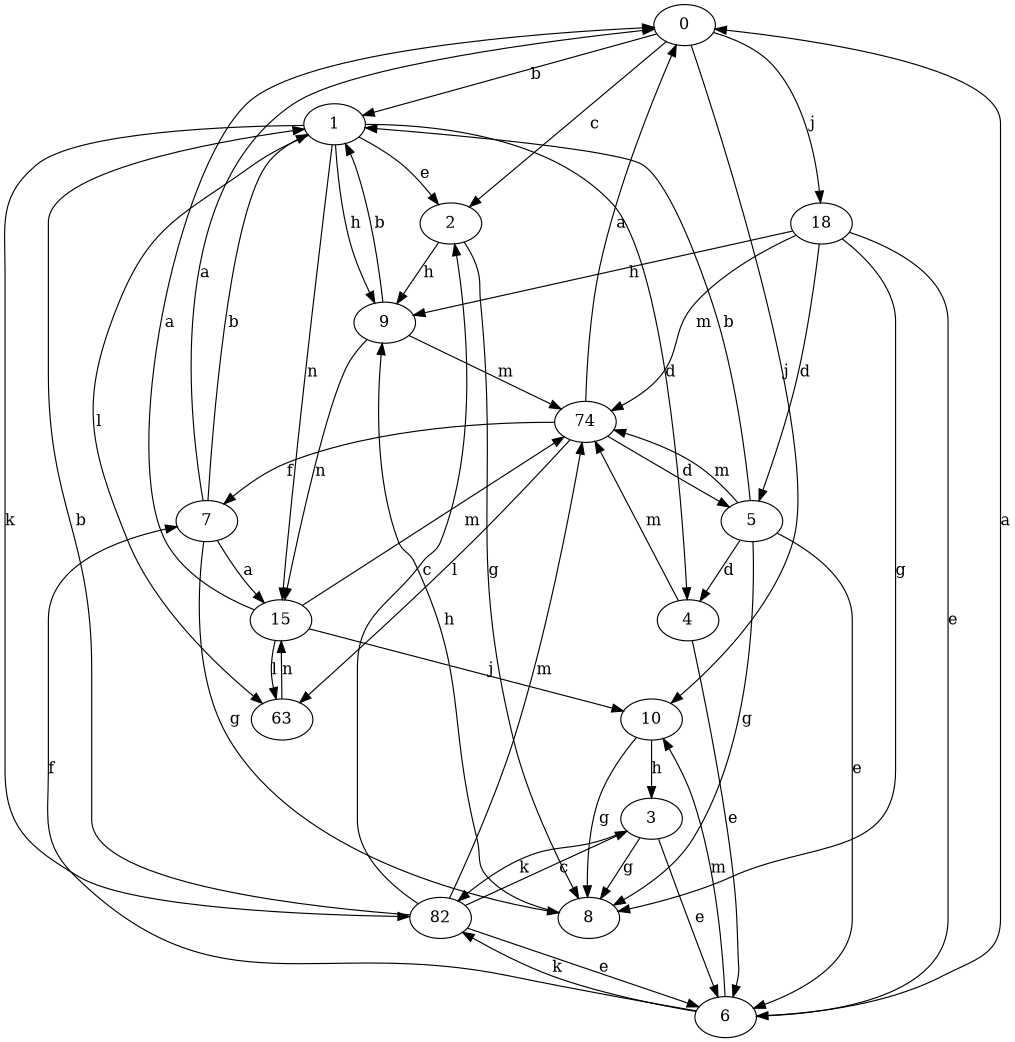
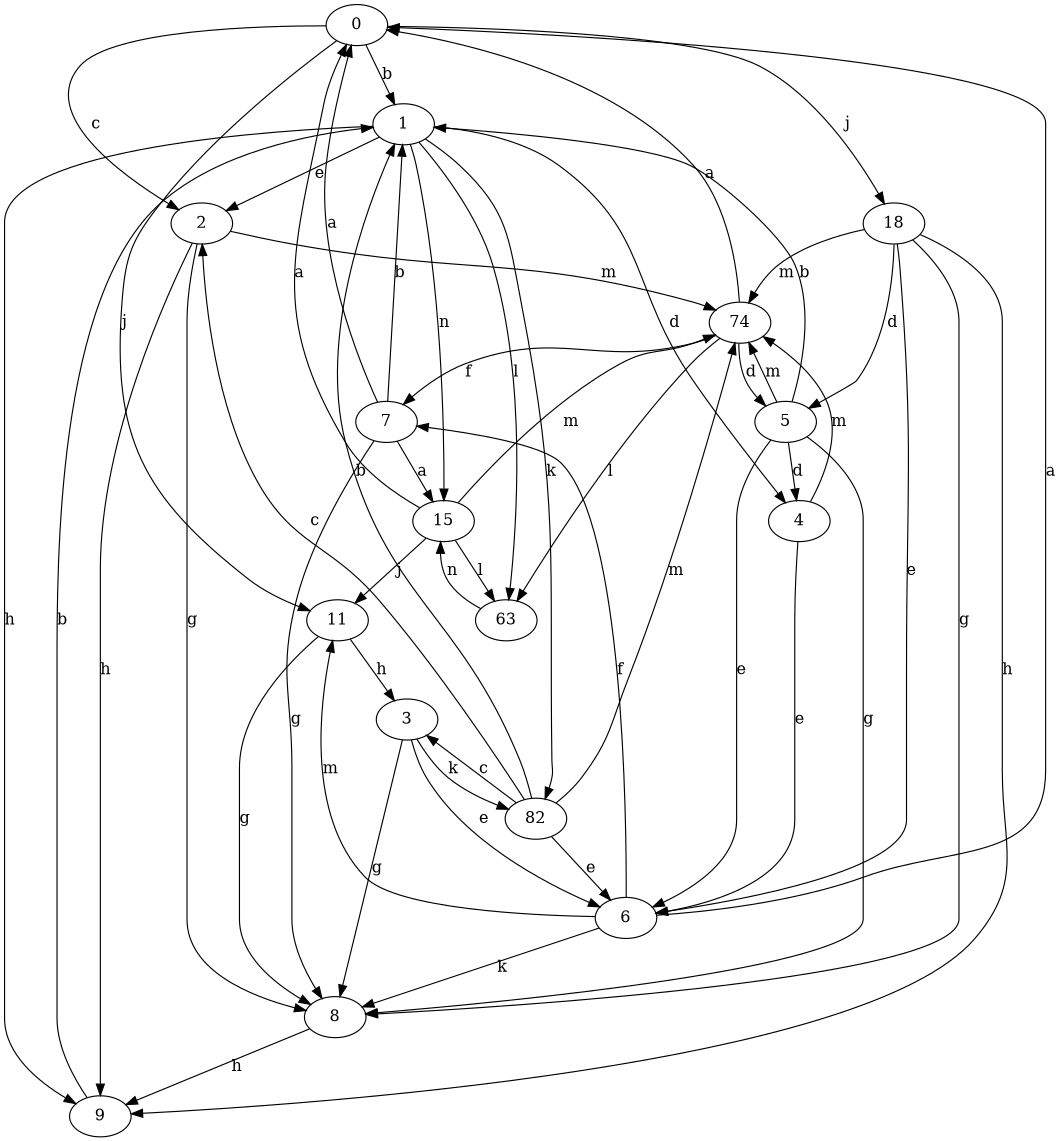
(476, 368) -> (468, 265)
(315, 466) -> none
(652, 720) -> (338, 620)
(558, 978) -> (486, 966)
